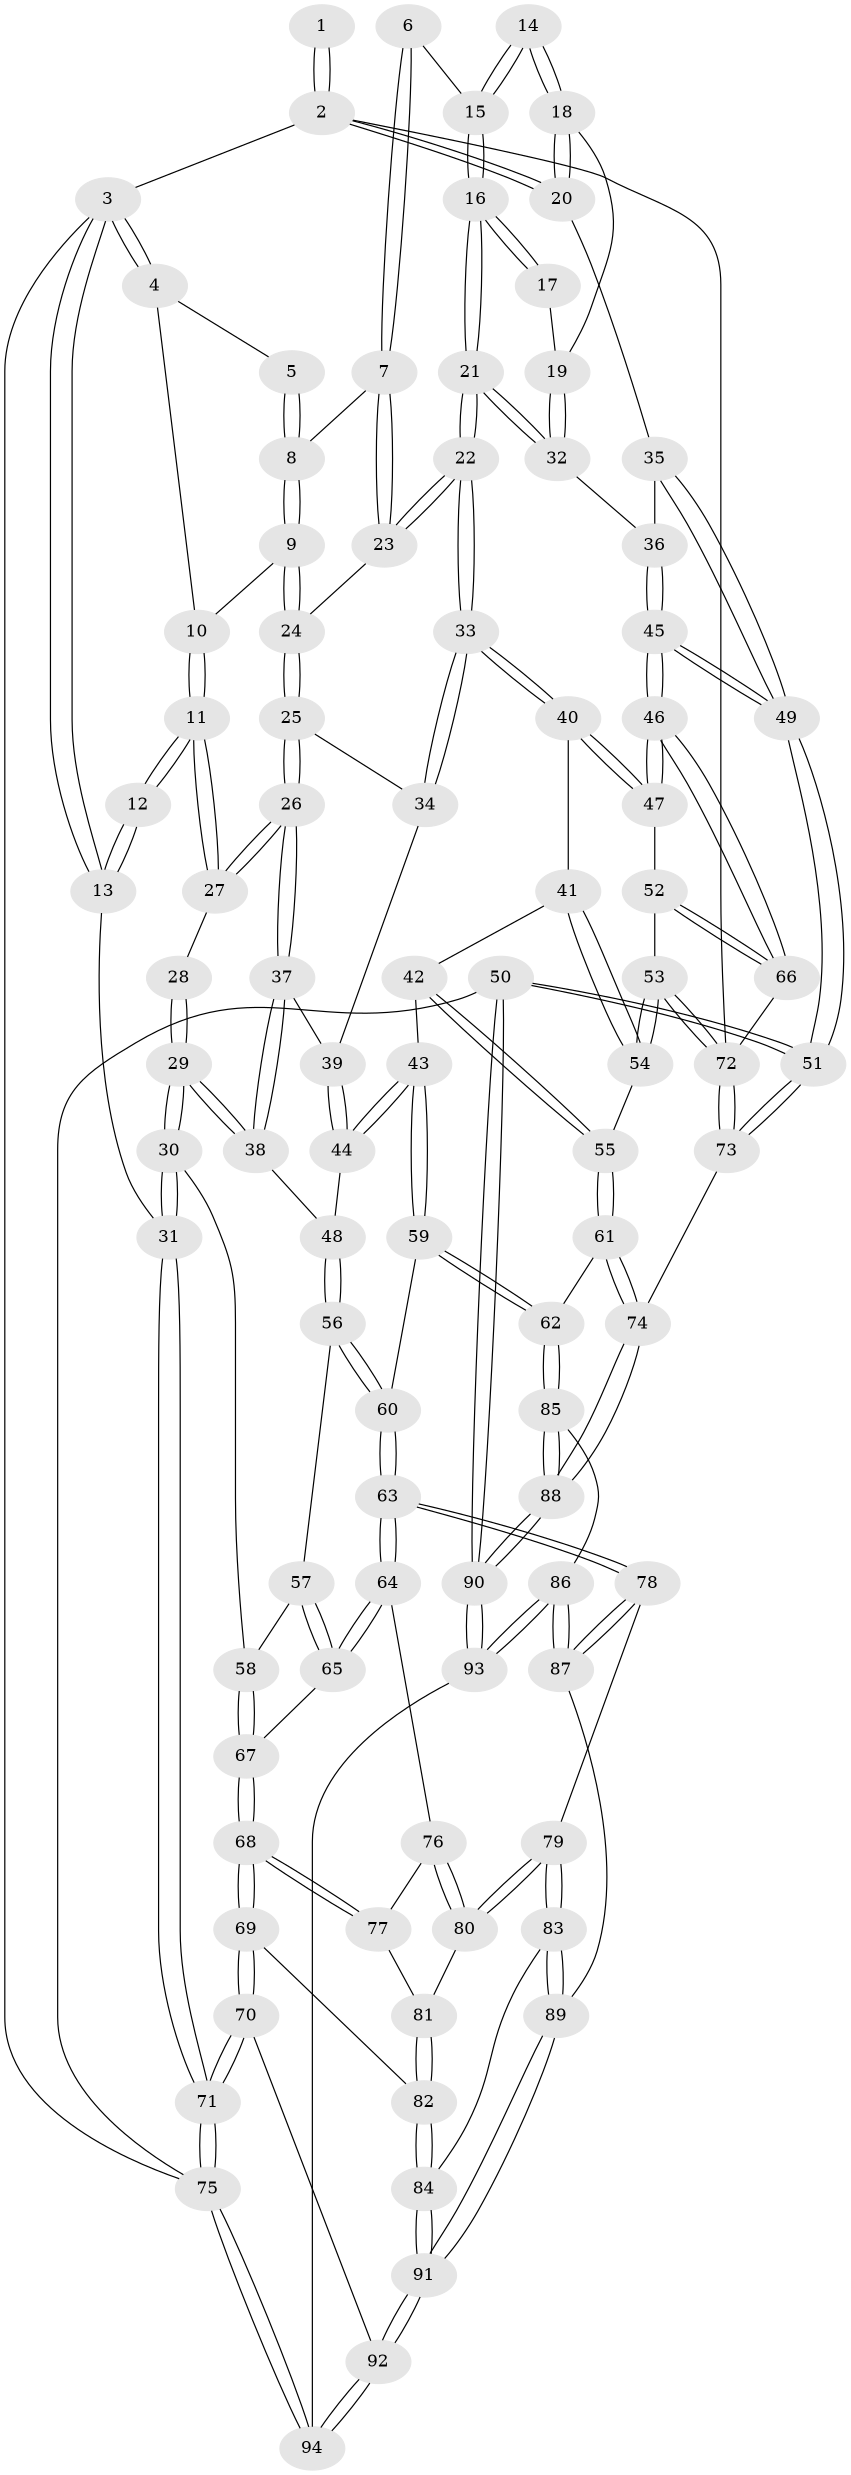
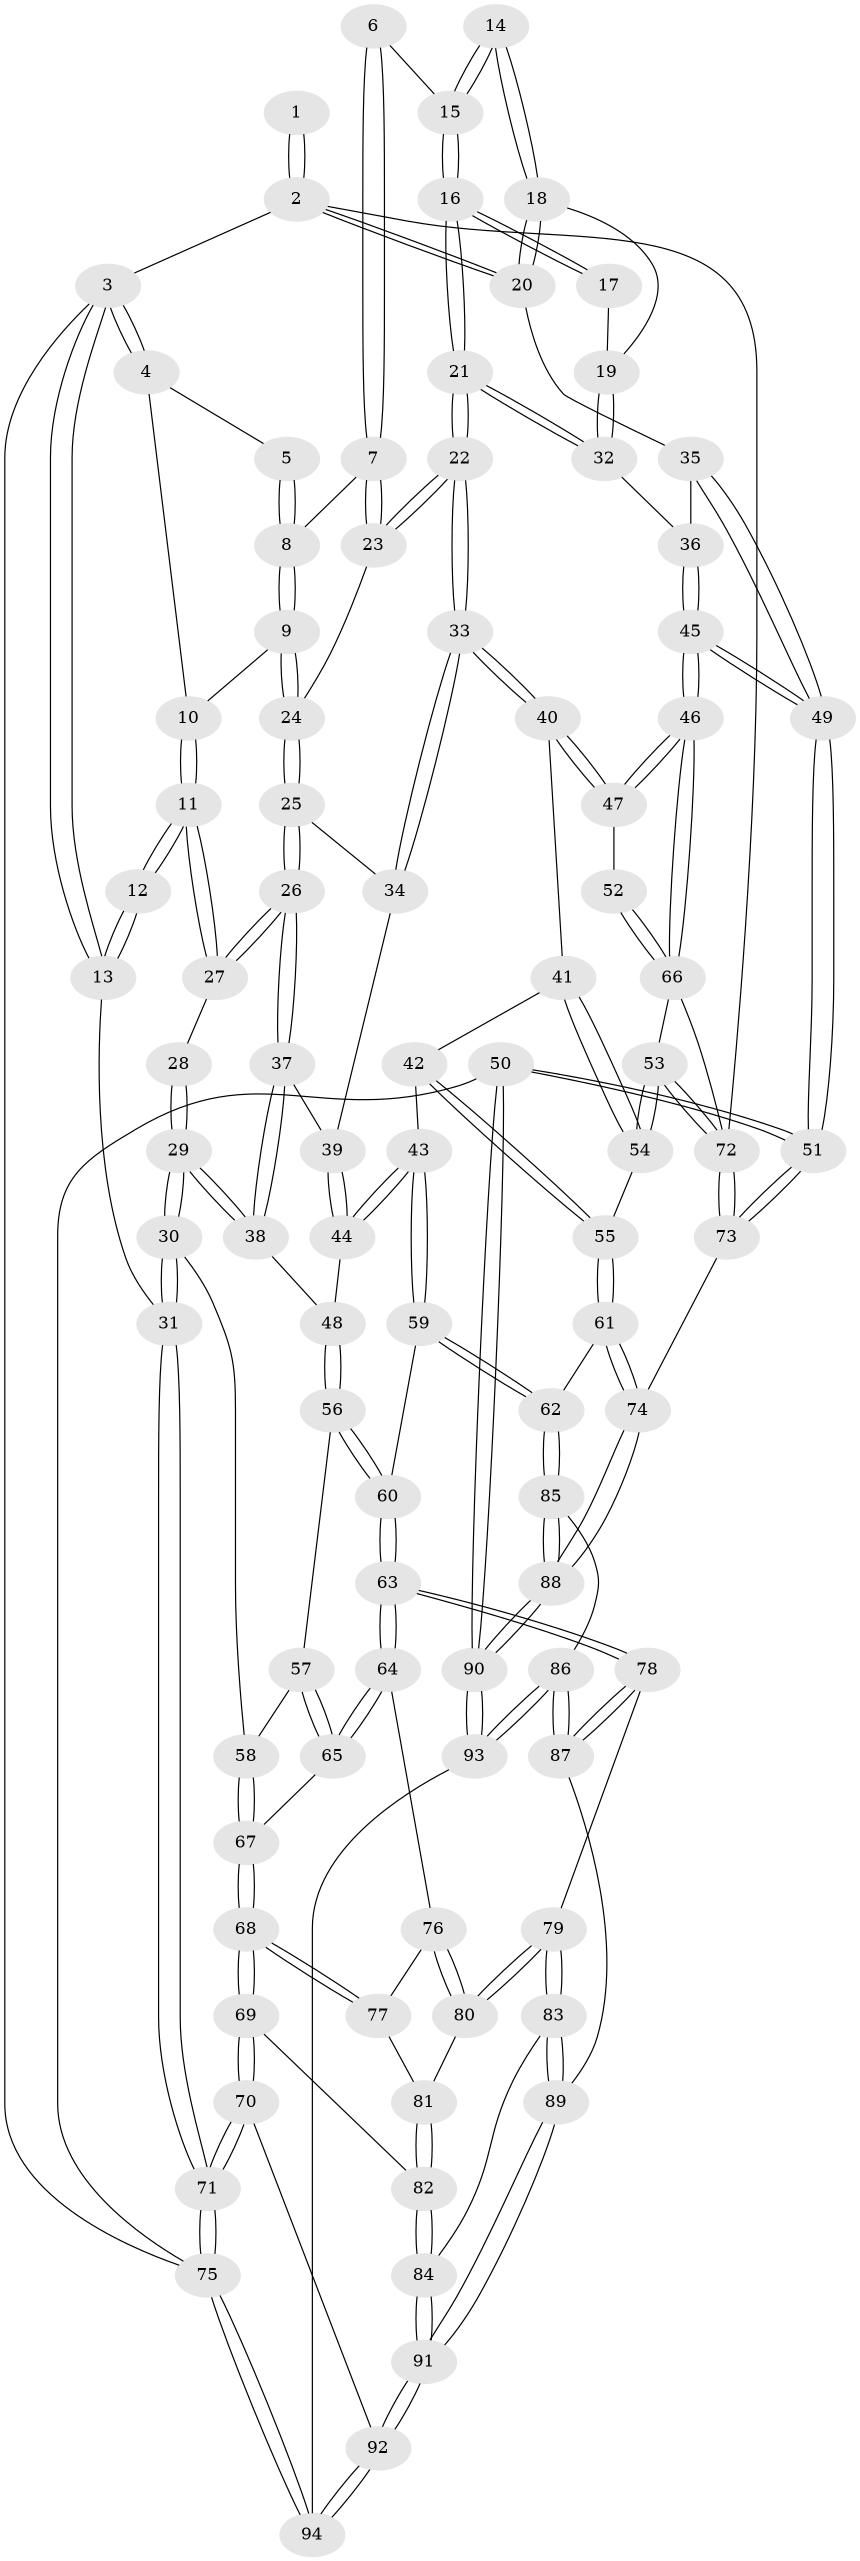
(655, 935) -> (664, 1021)
